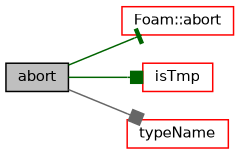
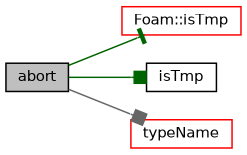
(178, 21) -> (181, 21)
(178, 77) -> (181, 77)
